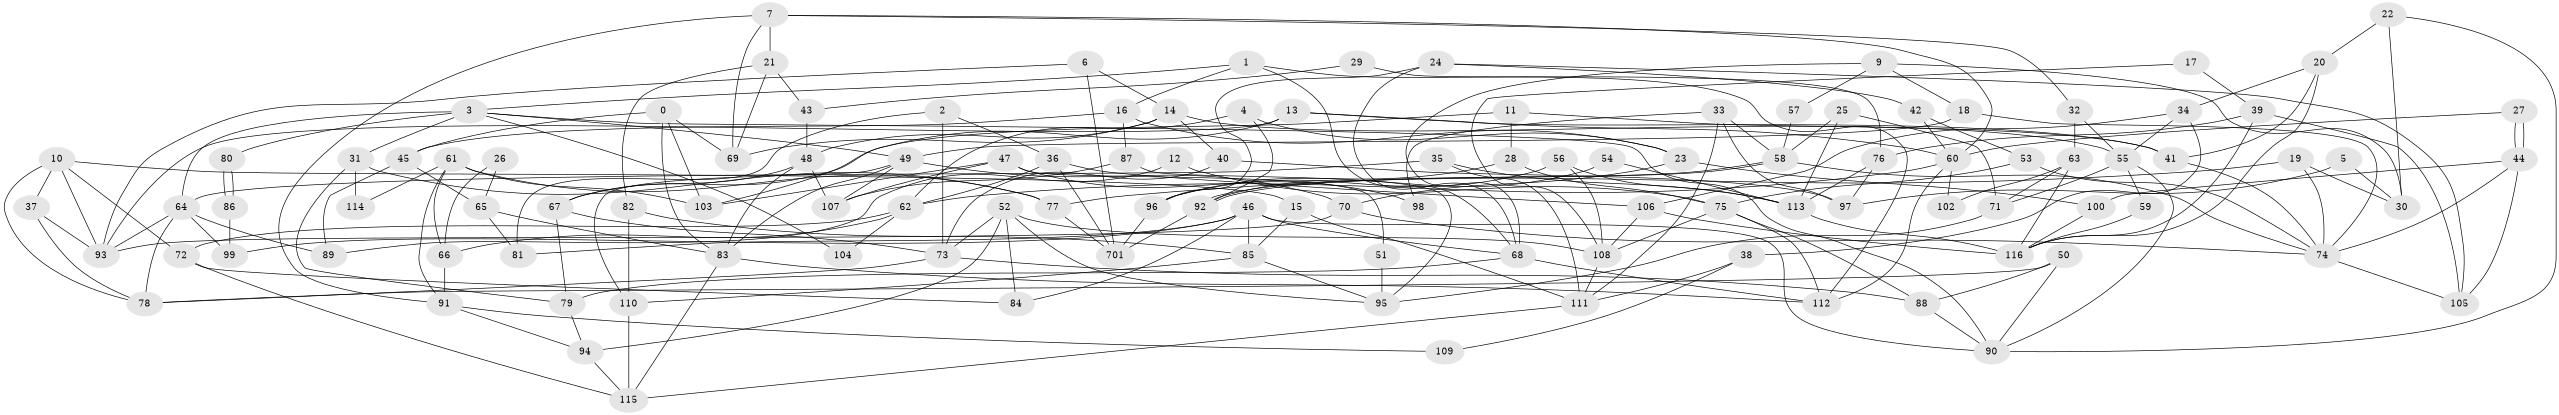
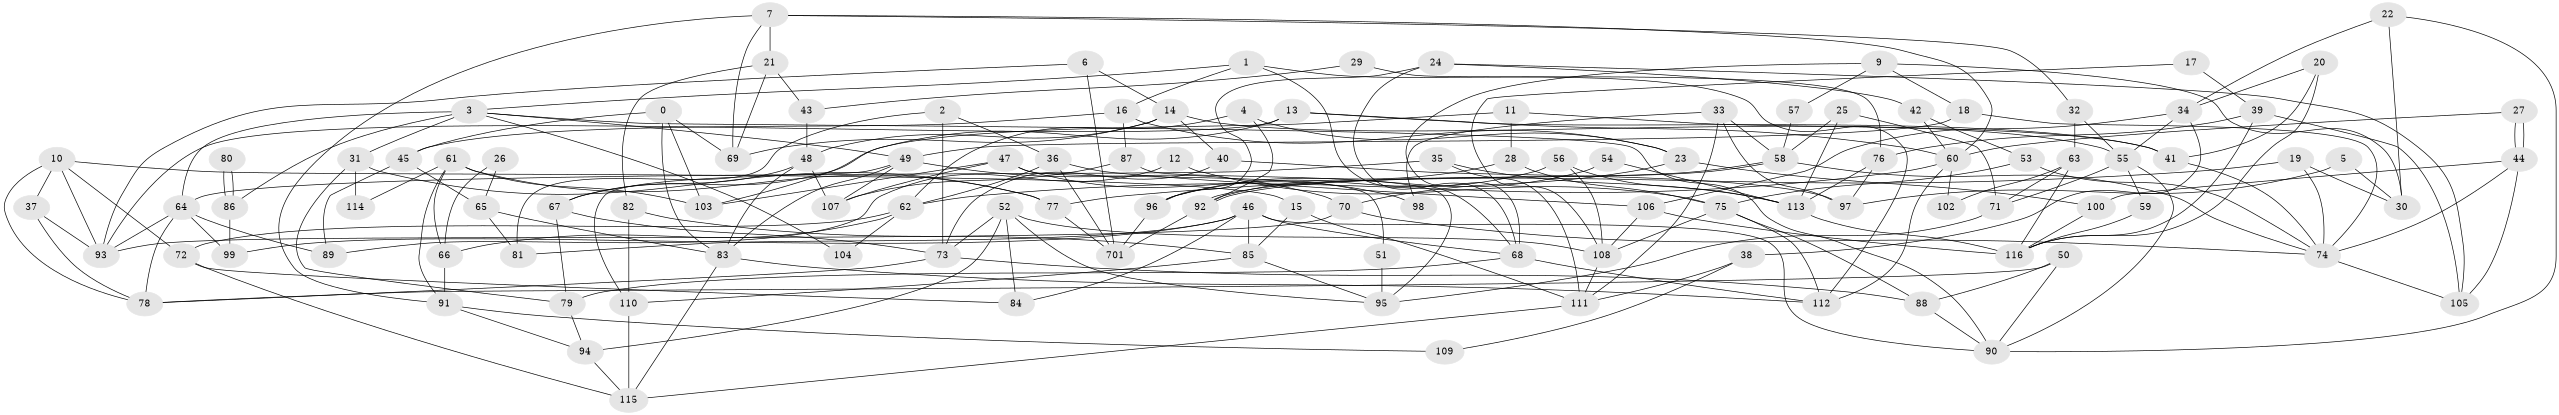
(2354, 39) -> (2282, 57)
(377, 122) -> (347, 141)
